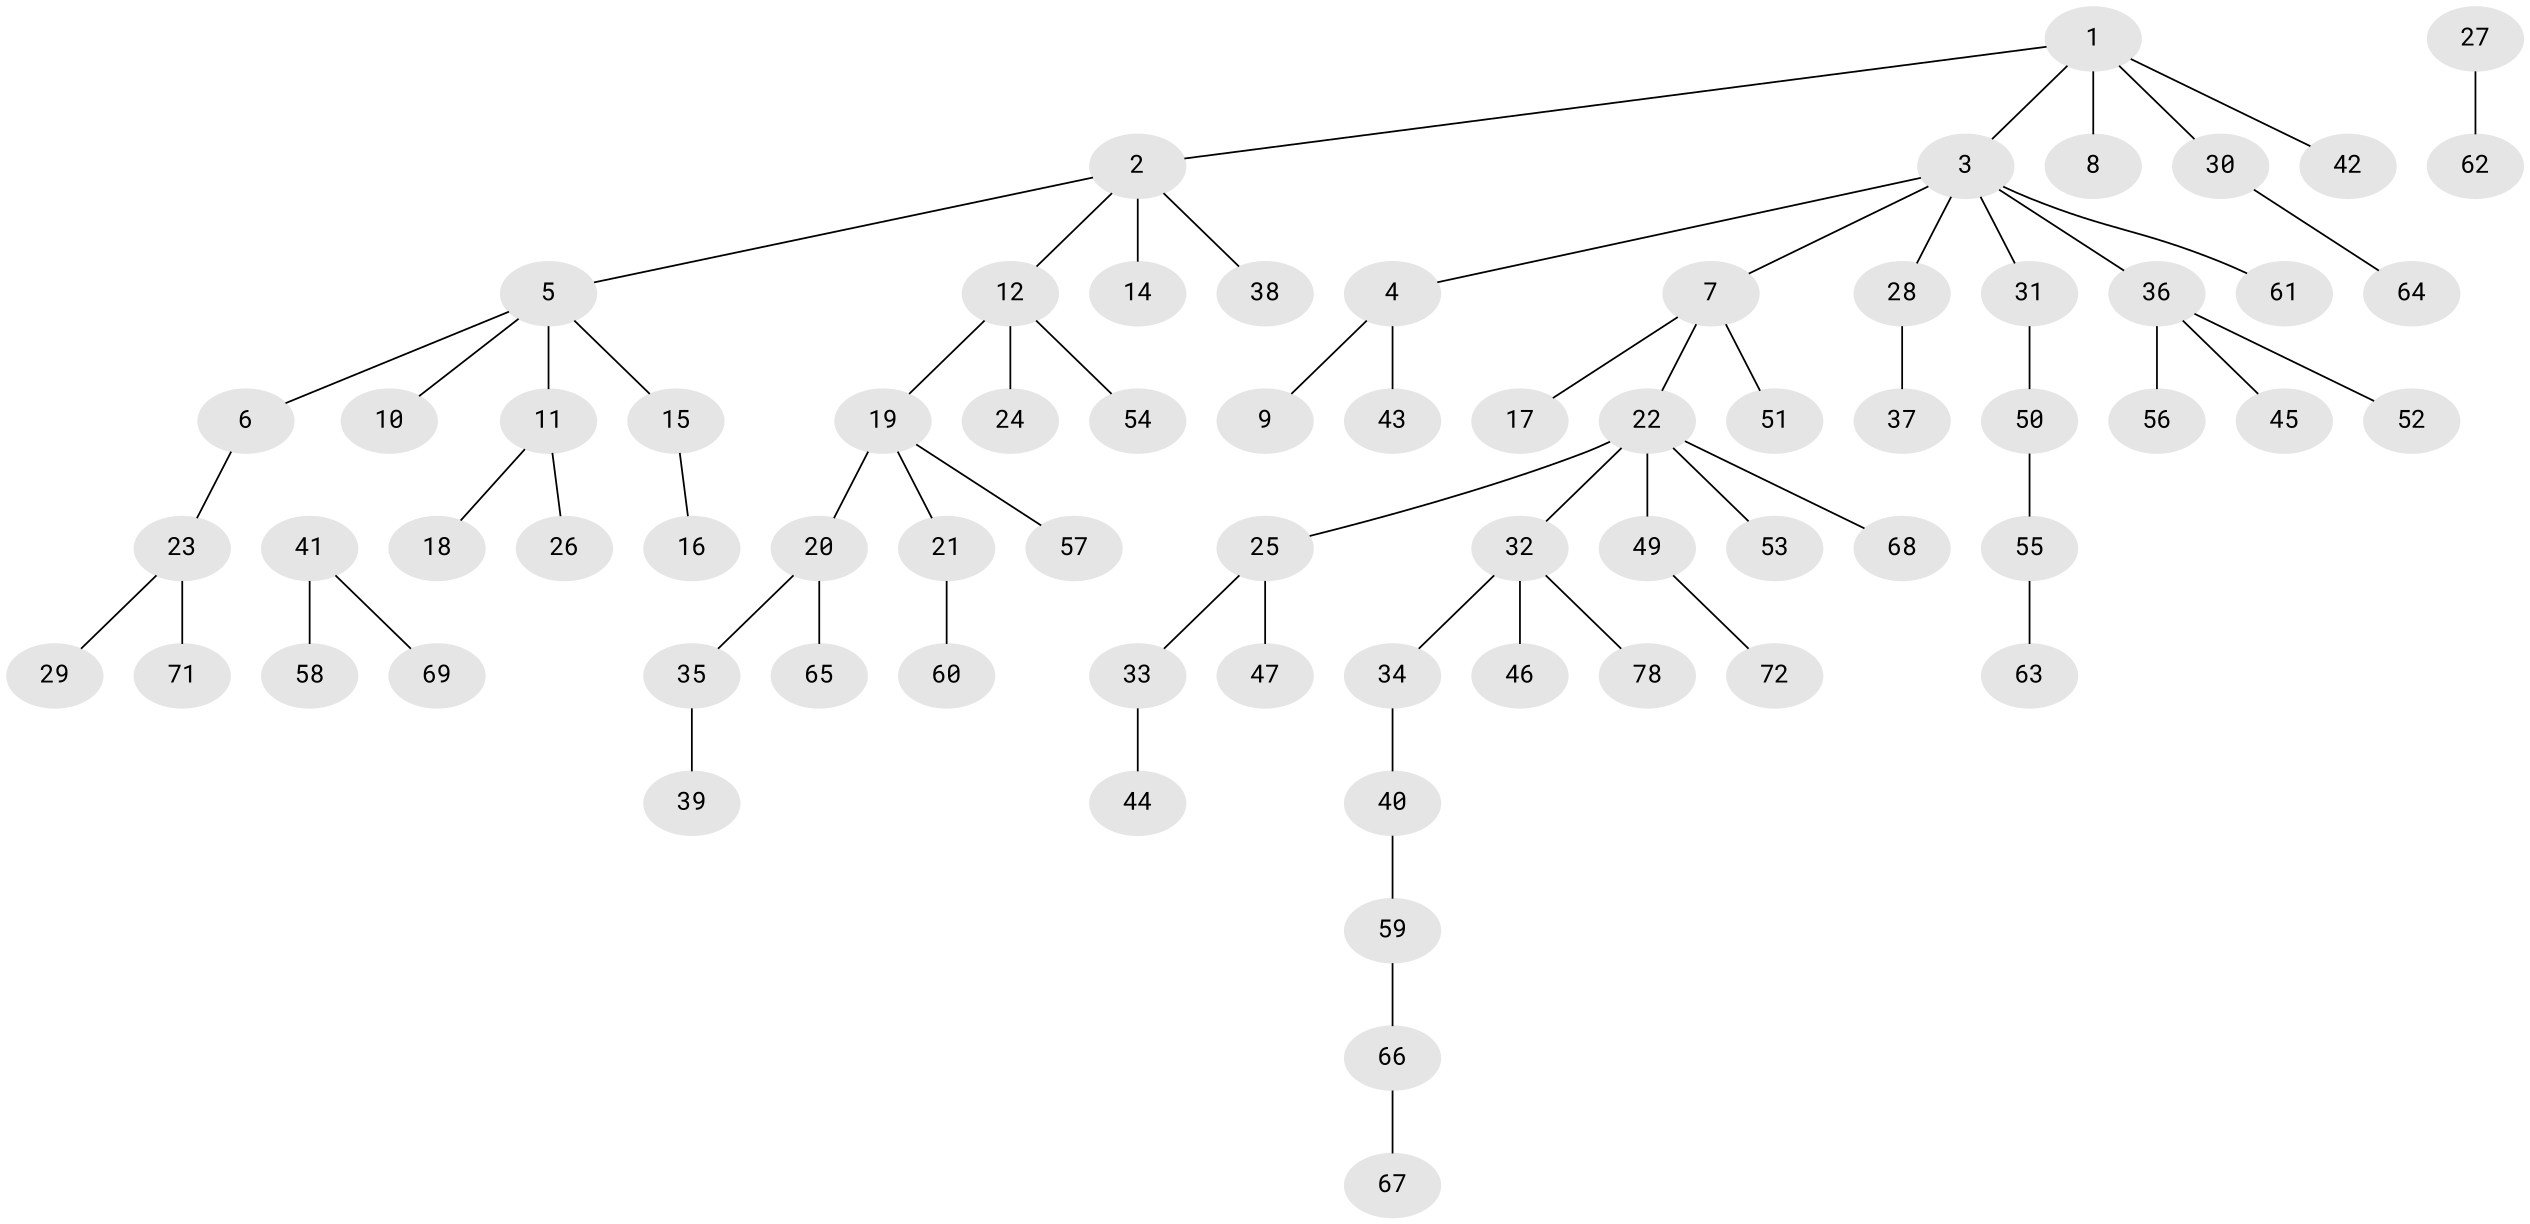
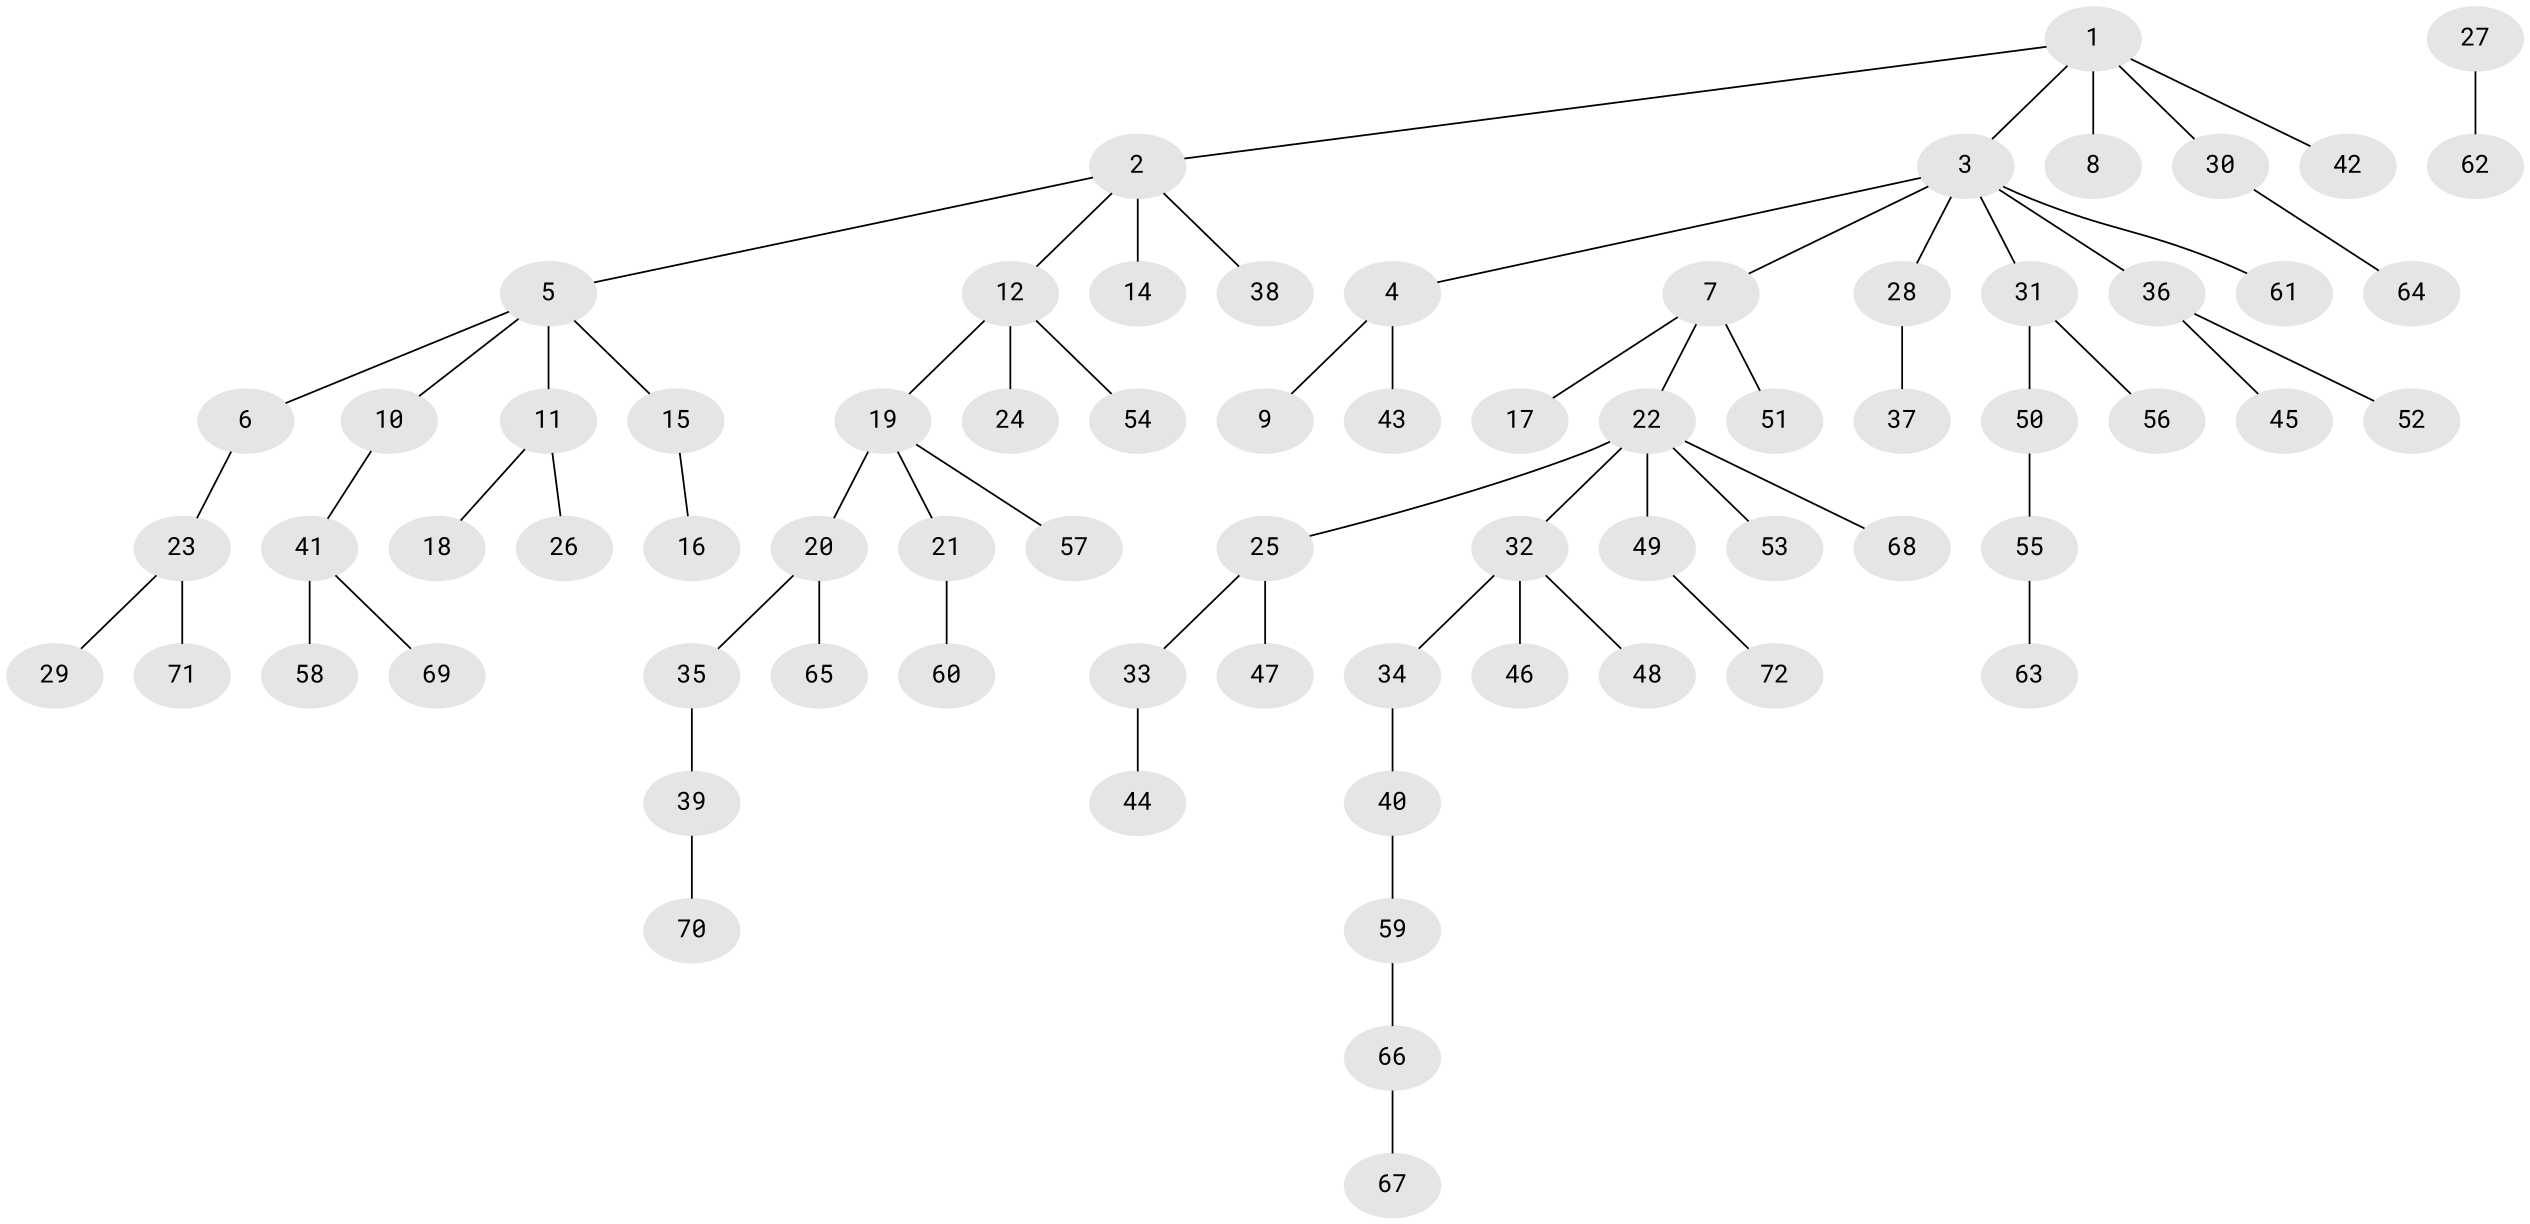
(2157, 358) -> (2093, 357)
none -> (349, 485)
(1647, 676) -> (1647, 676)
none -> (692, 931)
